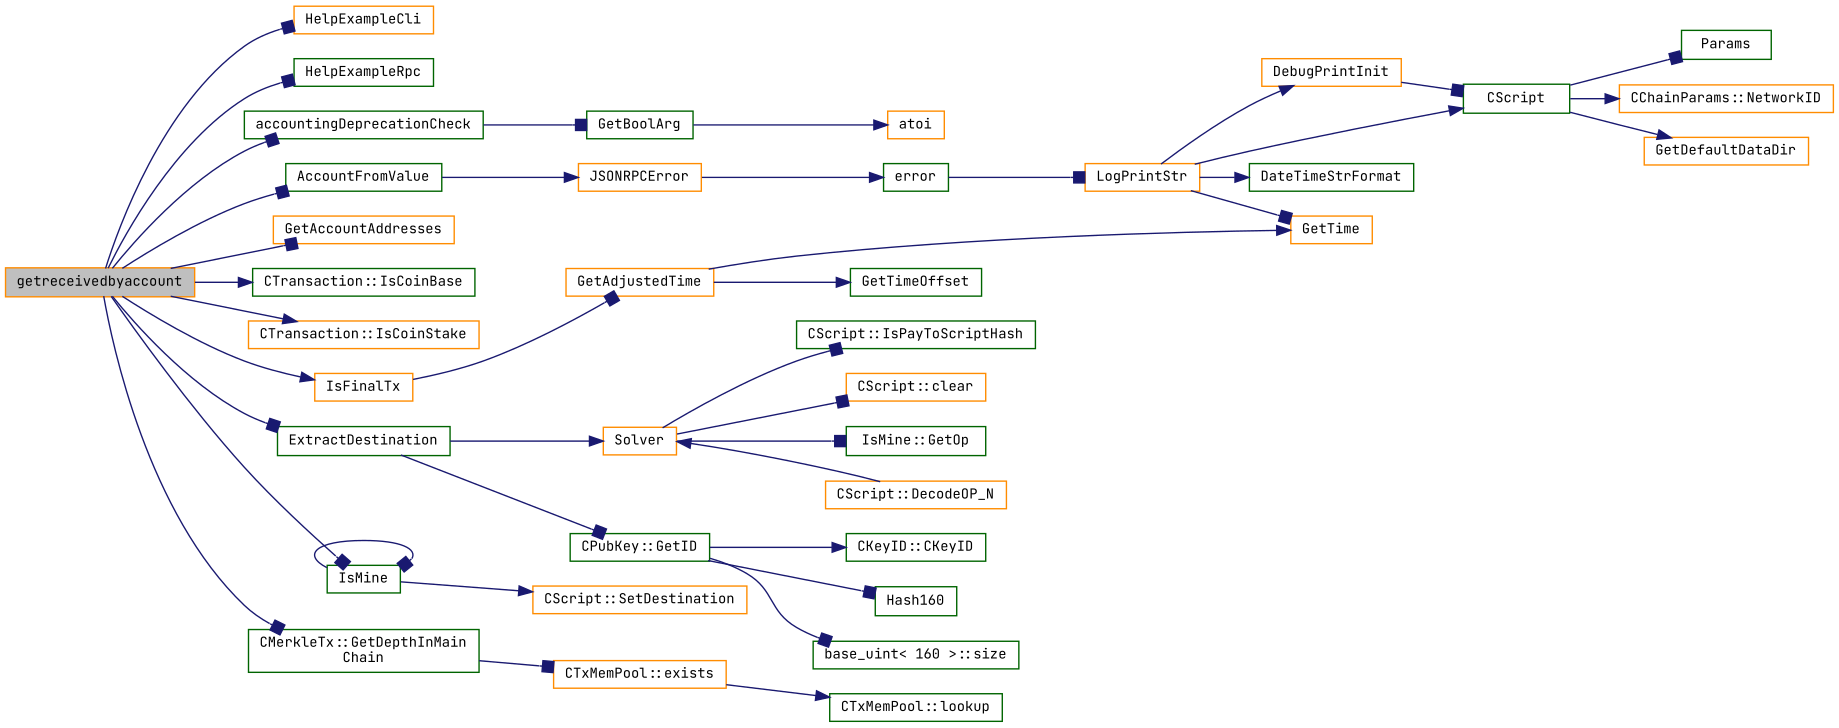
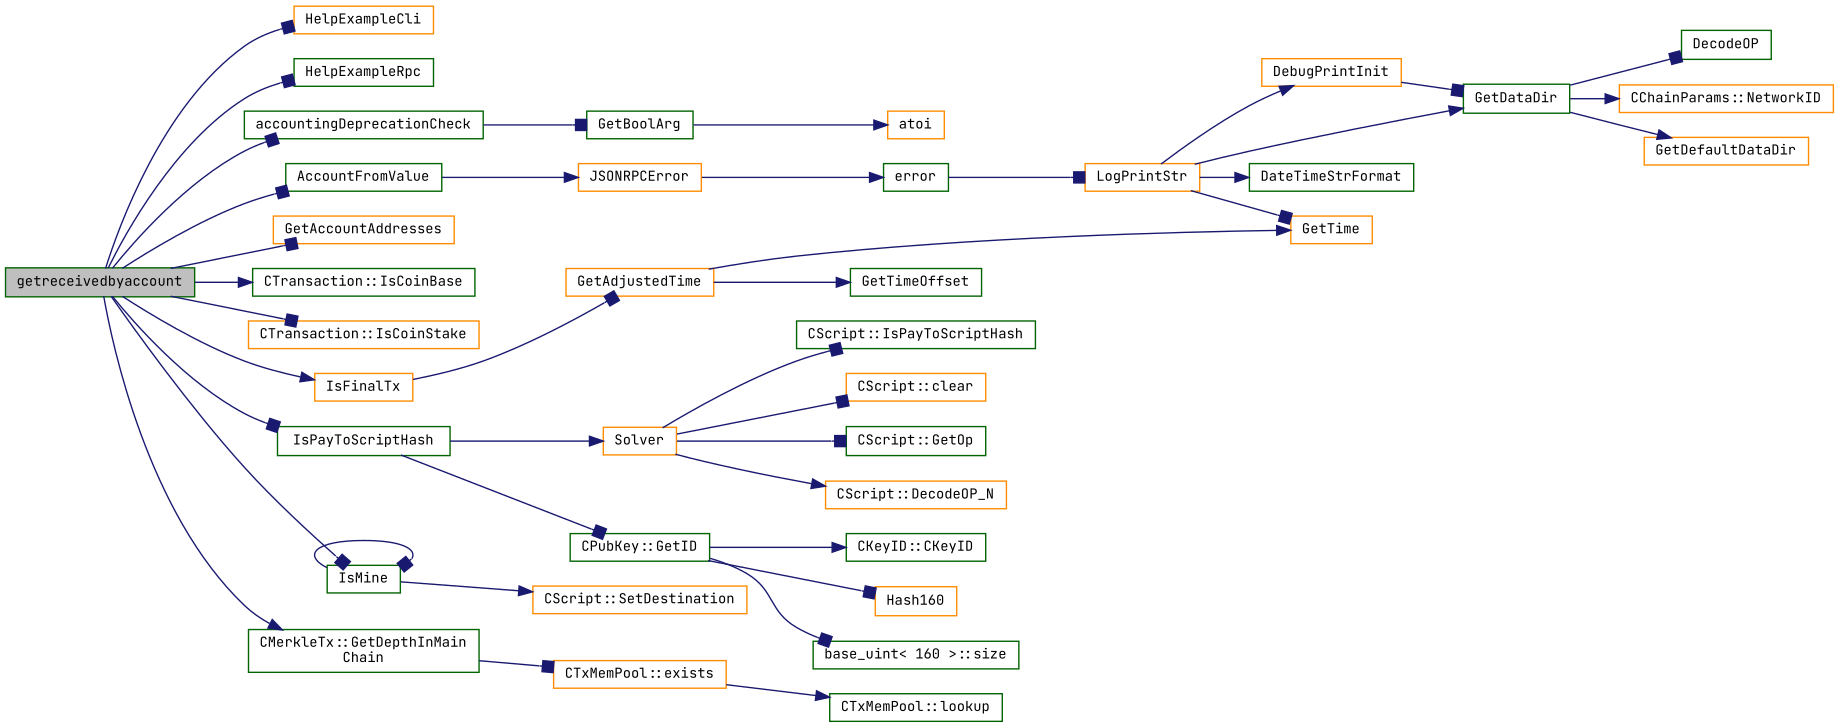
(1726, 45) -> (1726, 45)
(1517, 99) -> (1517, 99)
(100, 282) -> (100, 282)
(227, 308) -> (227, 308)
(364, 441) -> (364, 441)
(916, 441) -> (916, 441)
(786, 460) -> (743, 470)
(158, 476) -> (158, 476)
(916, 601) -> (916, 601)
